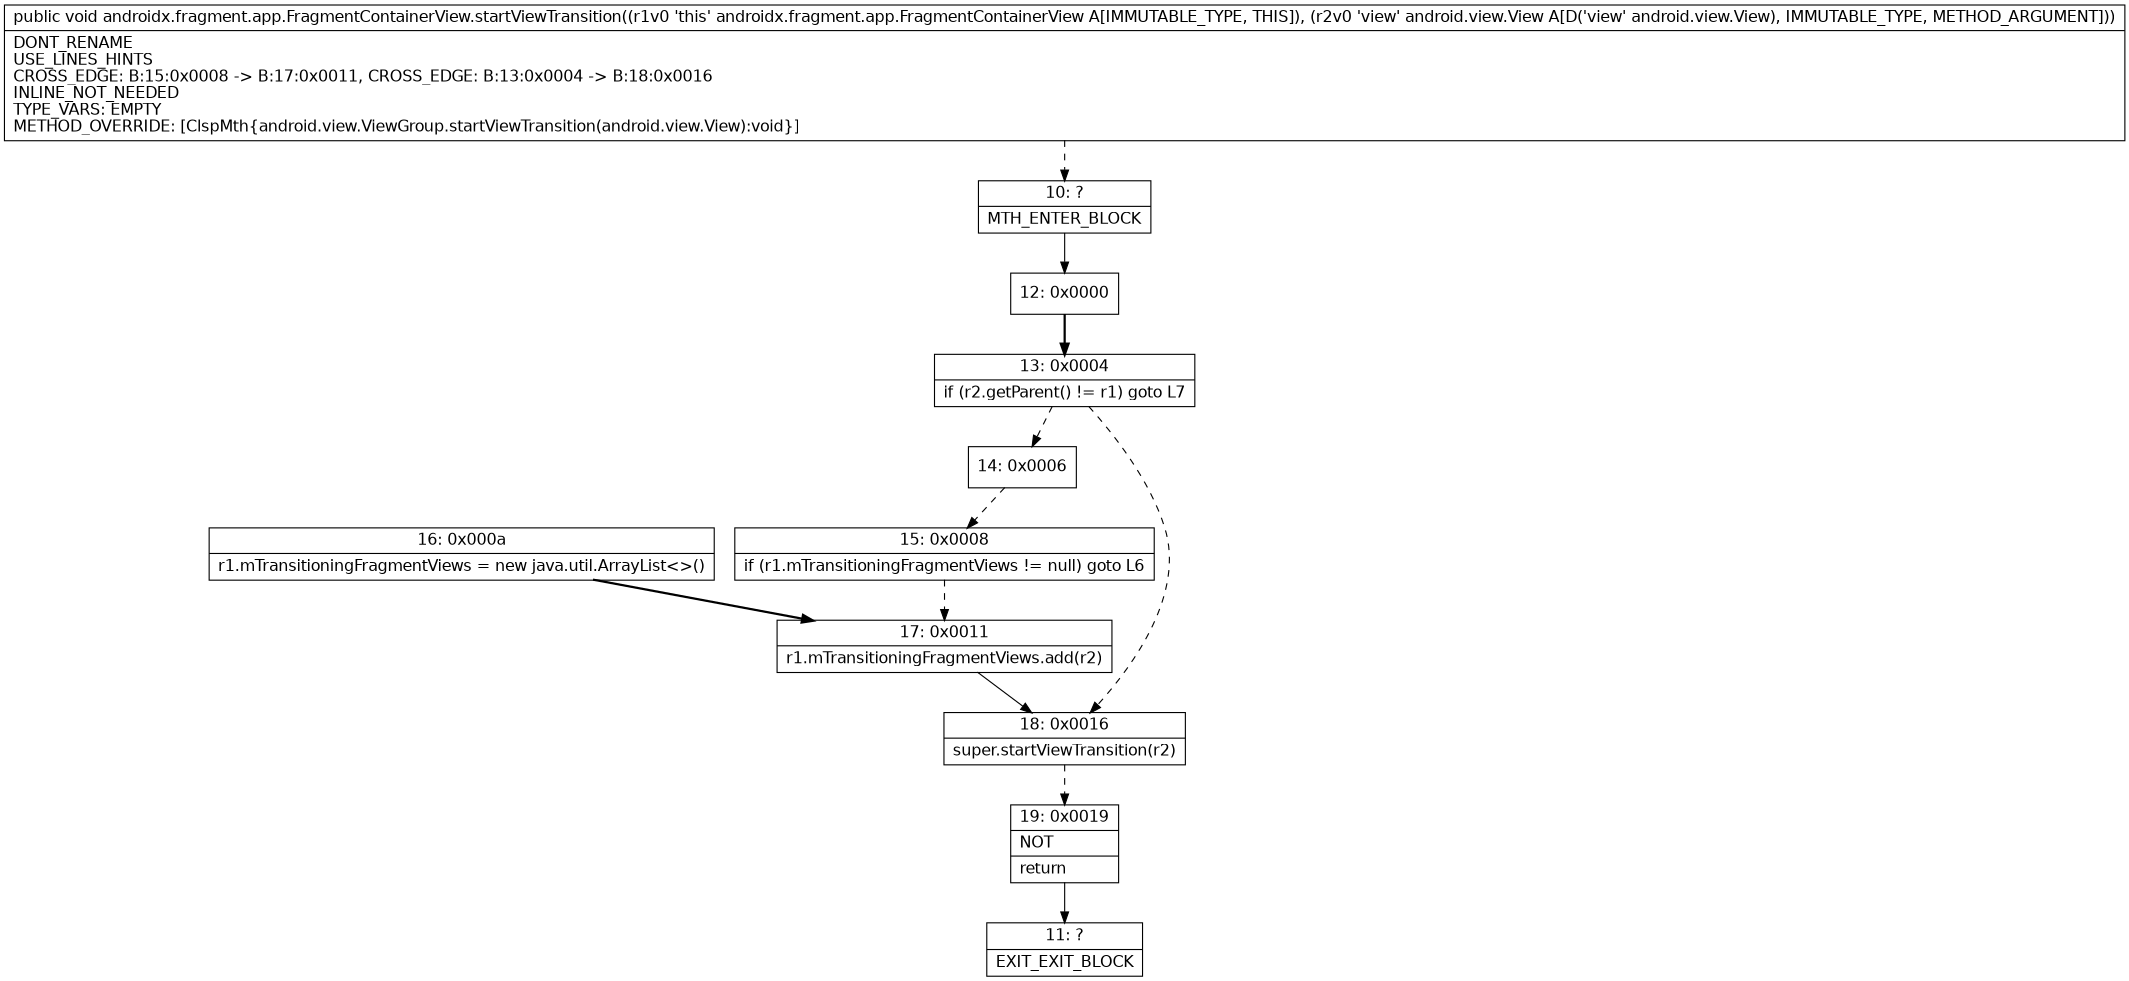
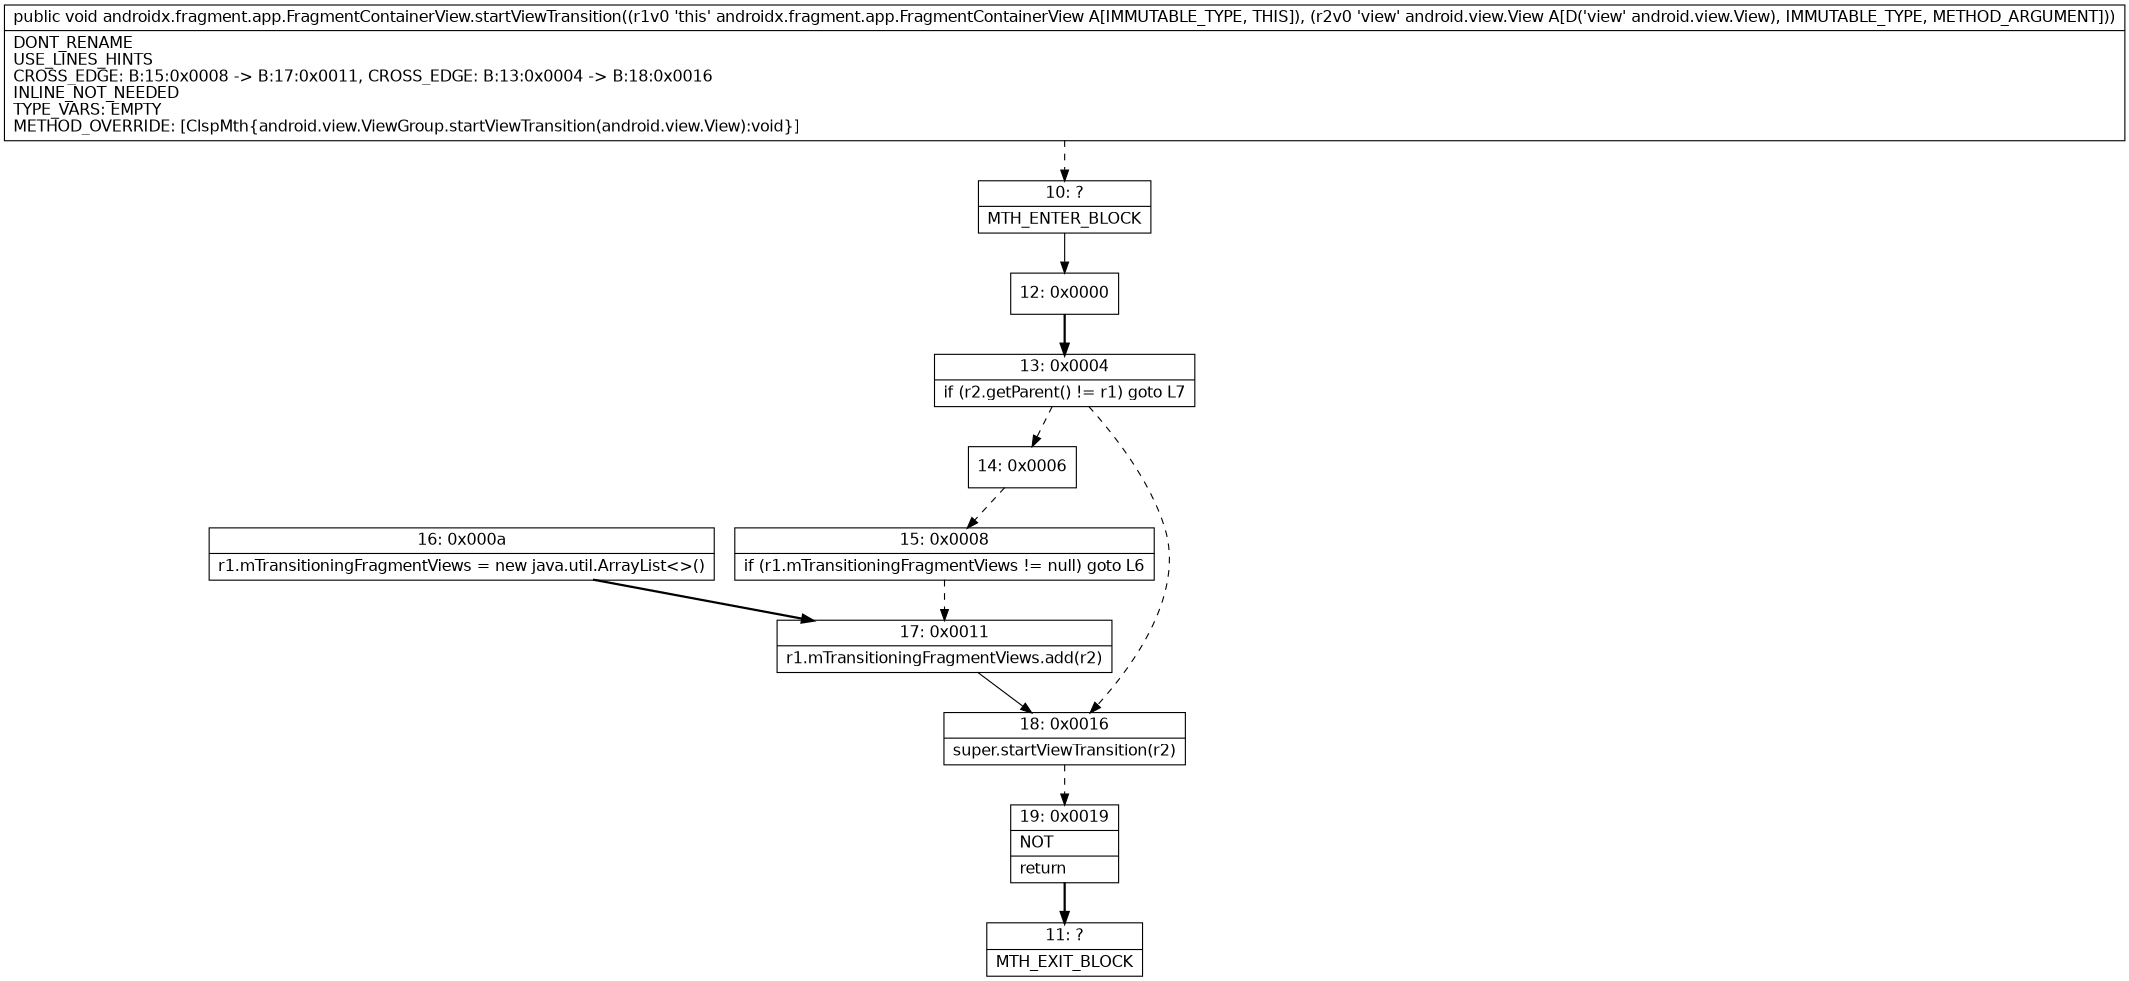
(1065, 897) -> (1065, 897)
(1065, 962) -> (1065, 962)
